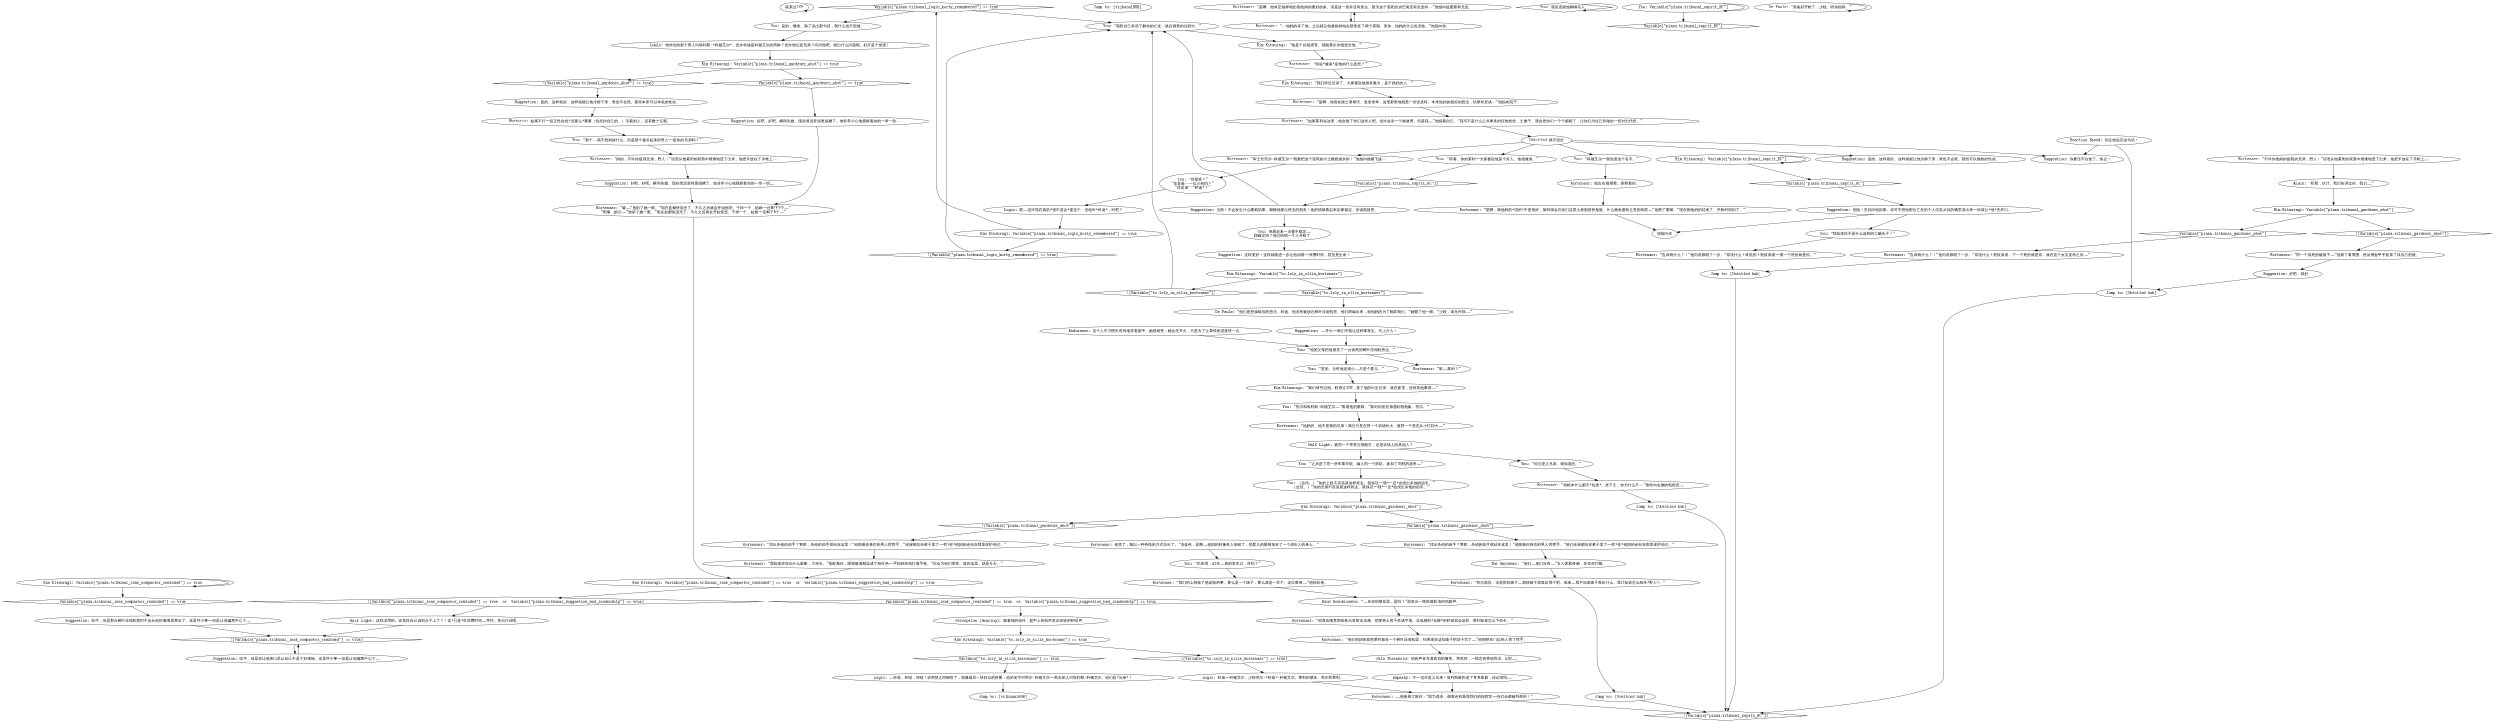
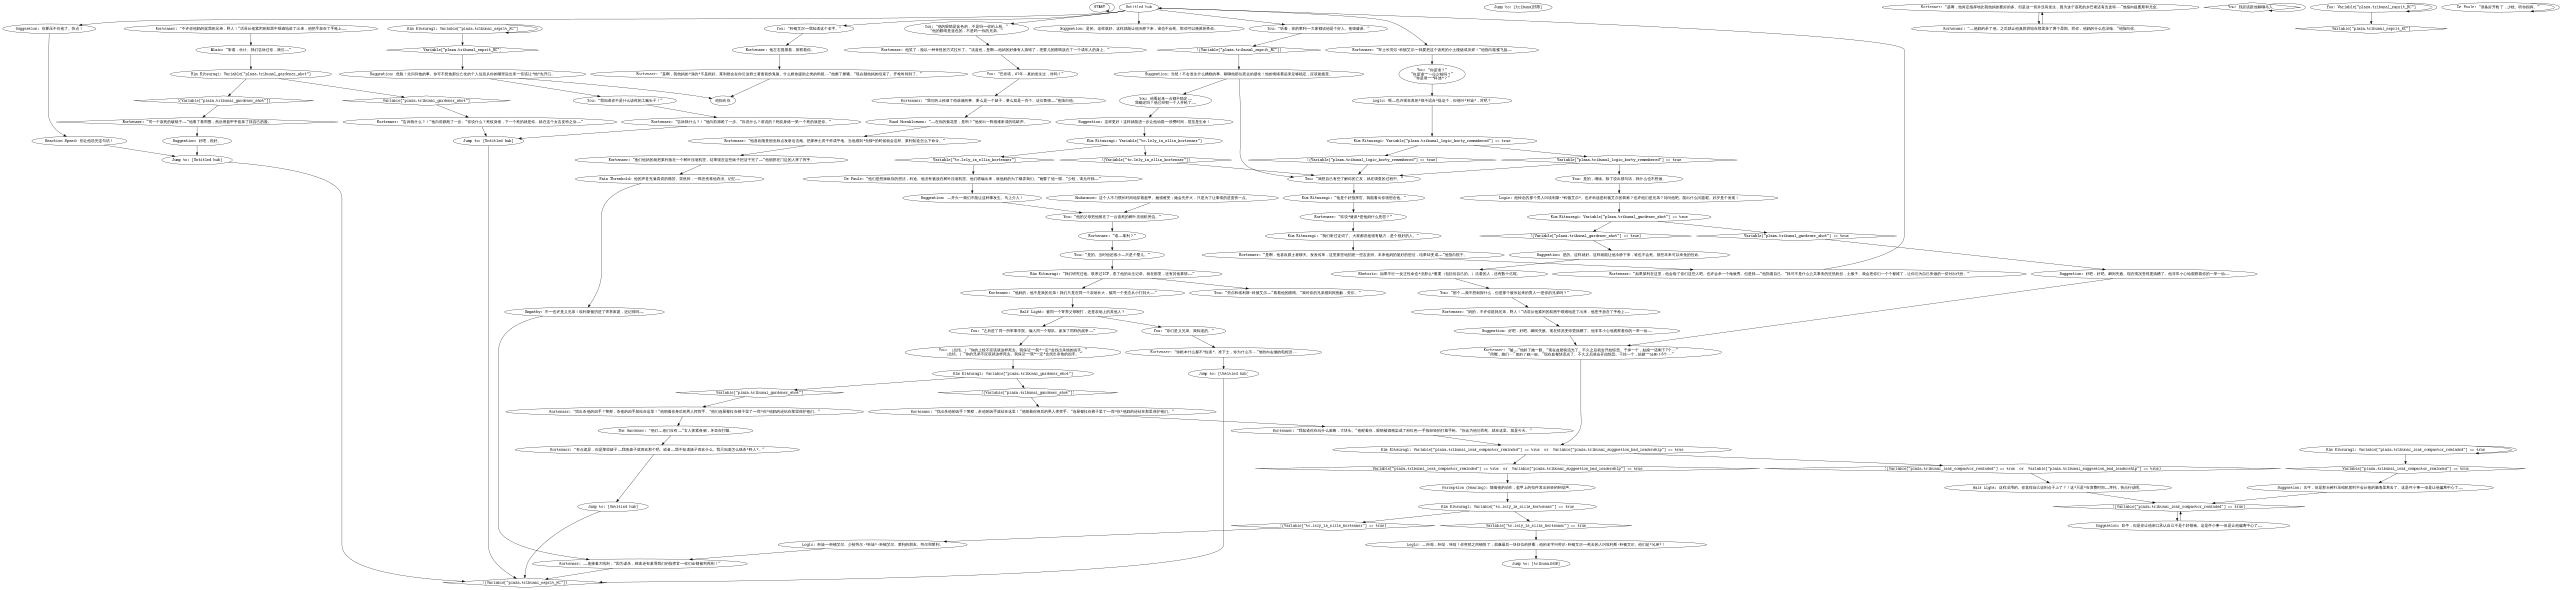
(794, 7) -> (1100, 7)
none -> (967, 29)
(1547, 140) -> (1139, 7)
(2092, 149) -> (48, 88)
(2345, 255) -> (197, 122)
(1346, 358) -> (1112, 244)
(1358, 415) -> (1094, 283)
